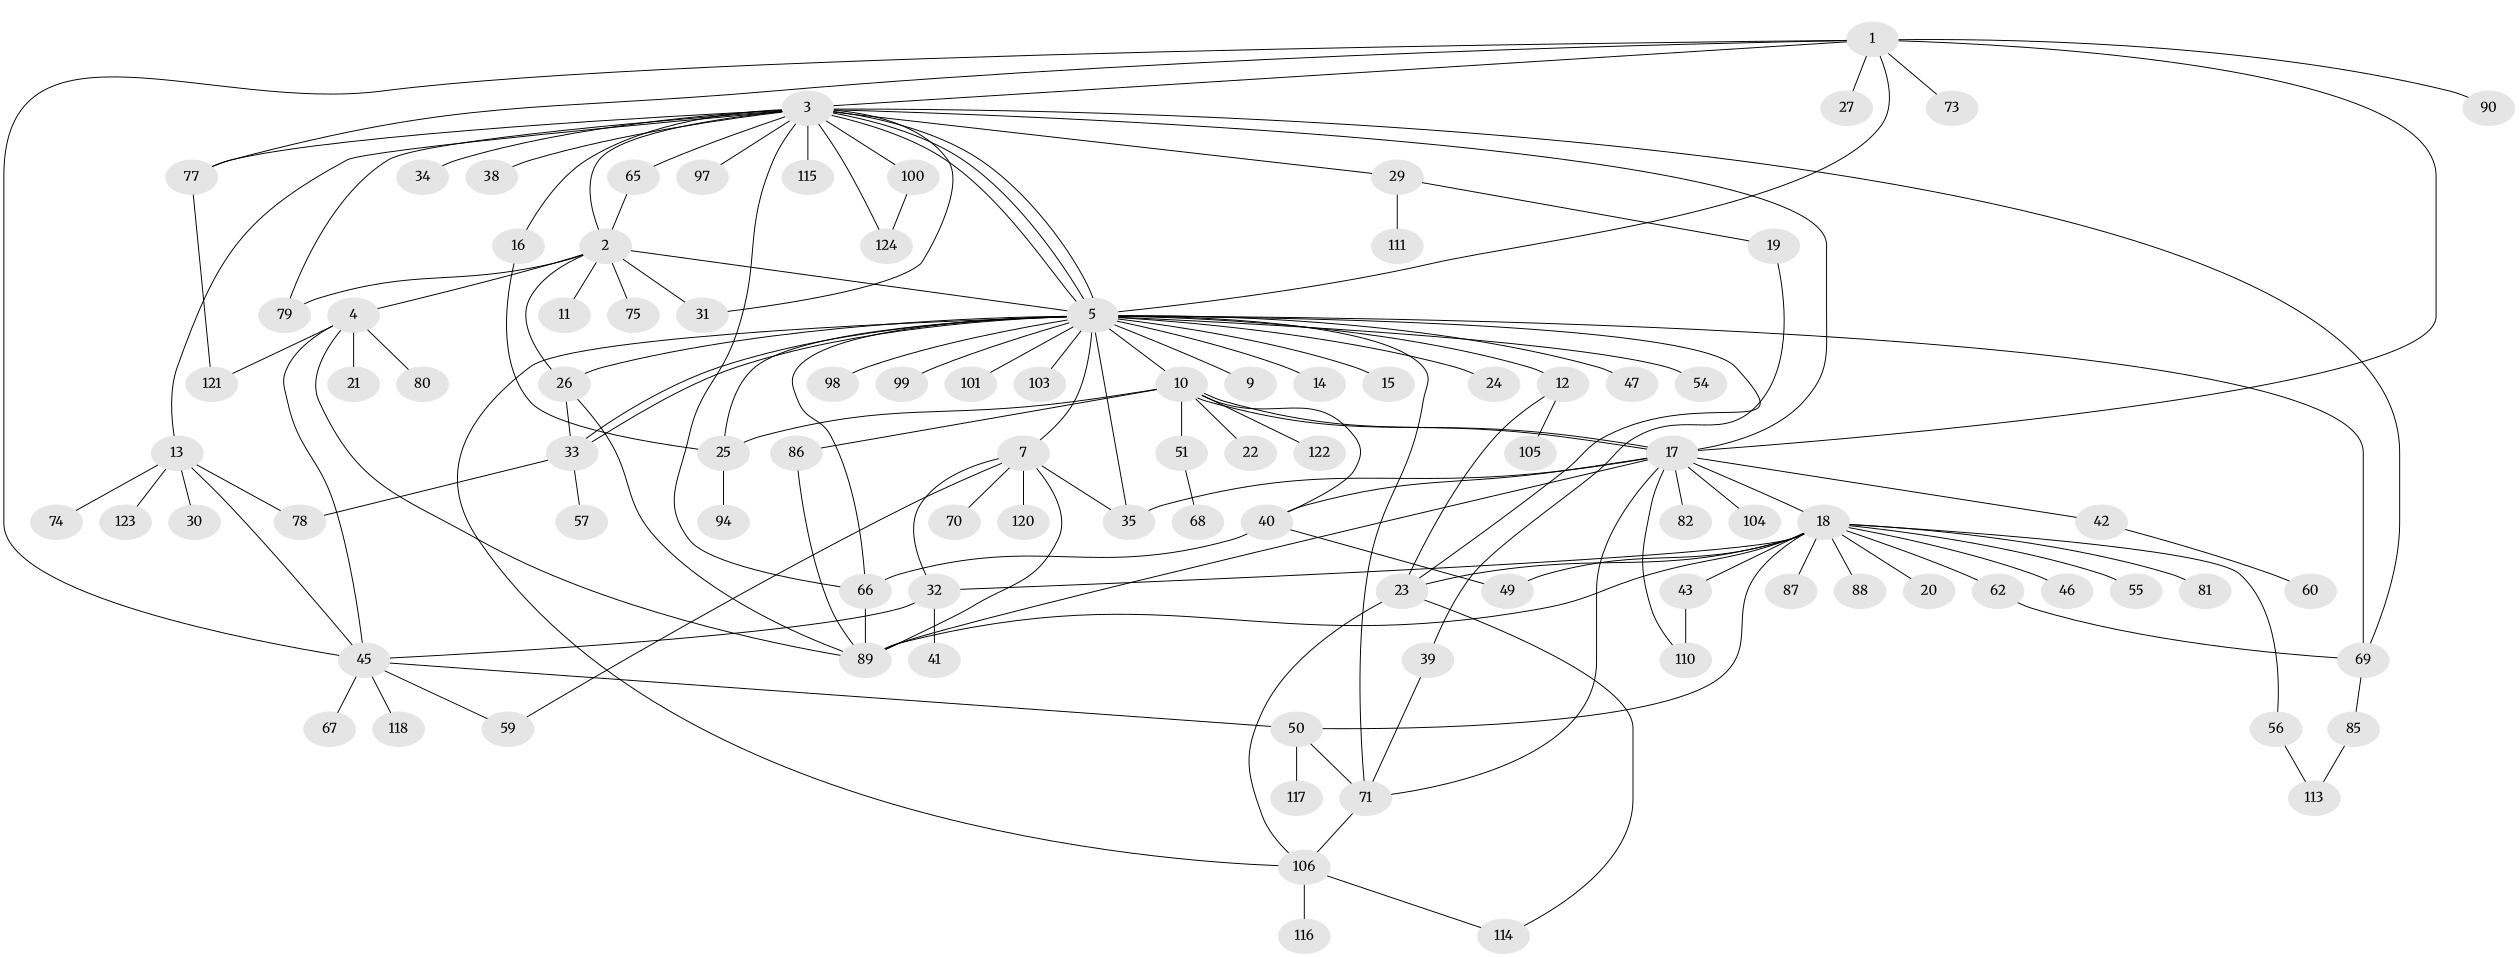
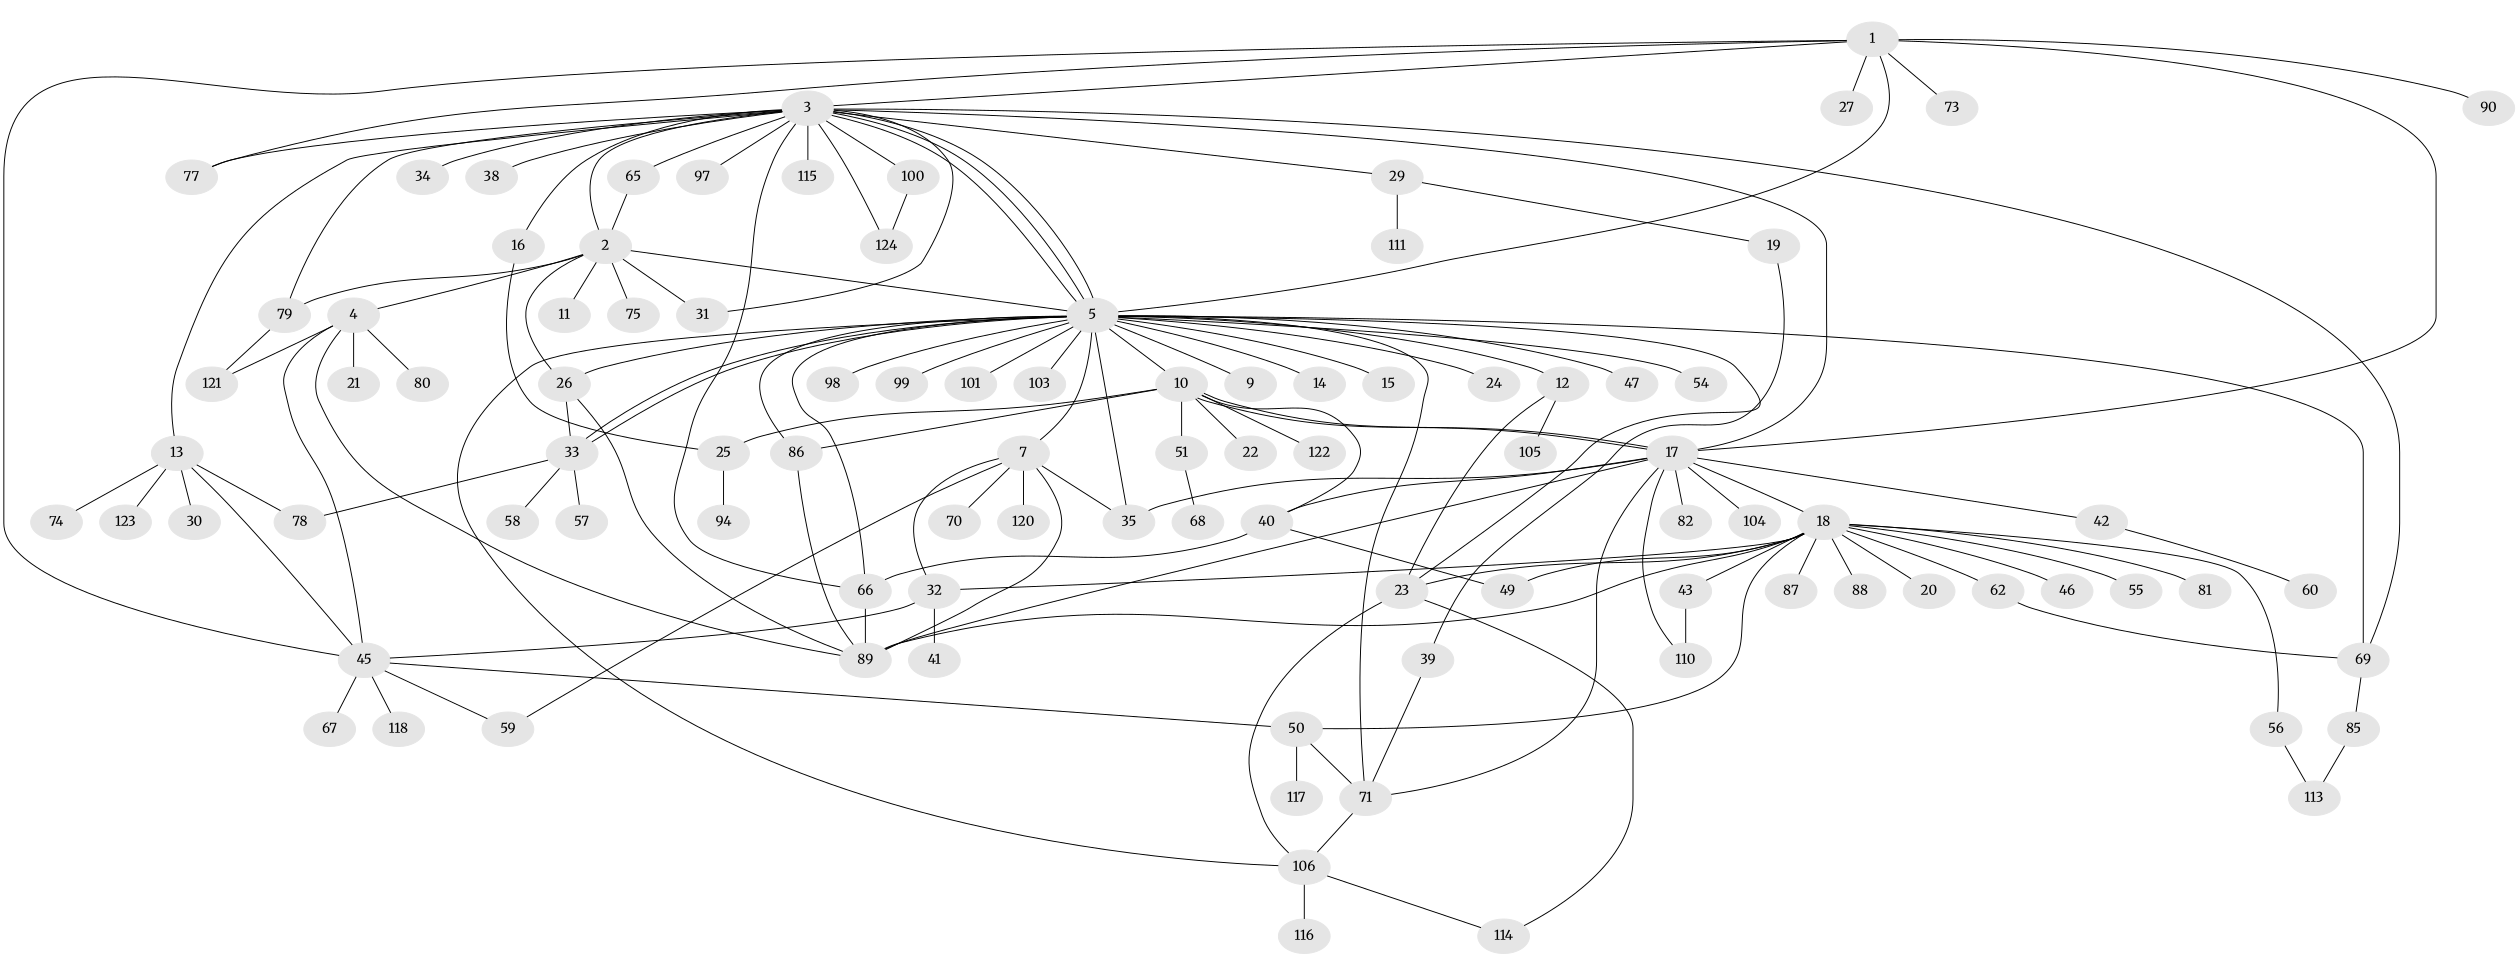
(202, 281) -> (248, 350)
(870, 333) -> (873, 329)
none -> (513, 522)
